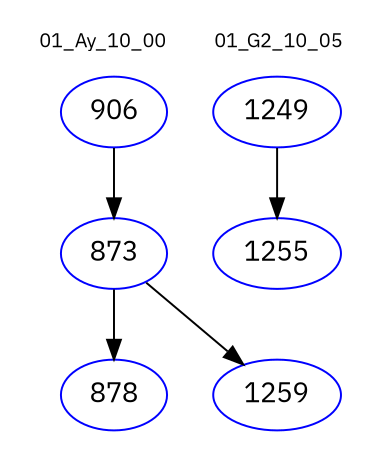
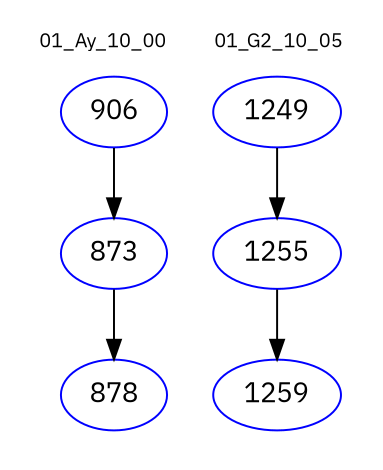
(171, 303) -> (277, 315)
